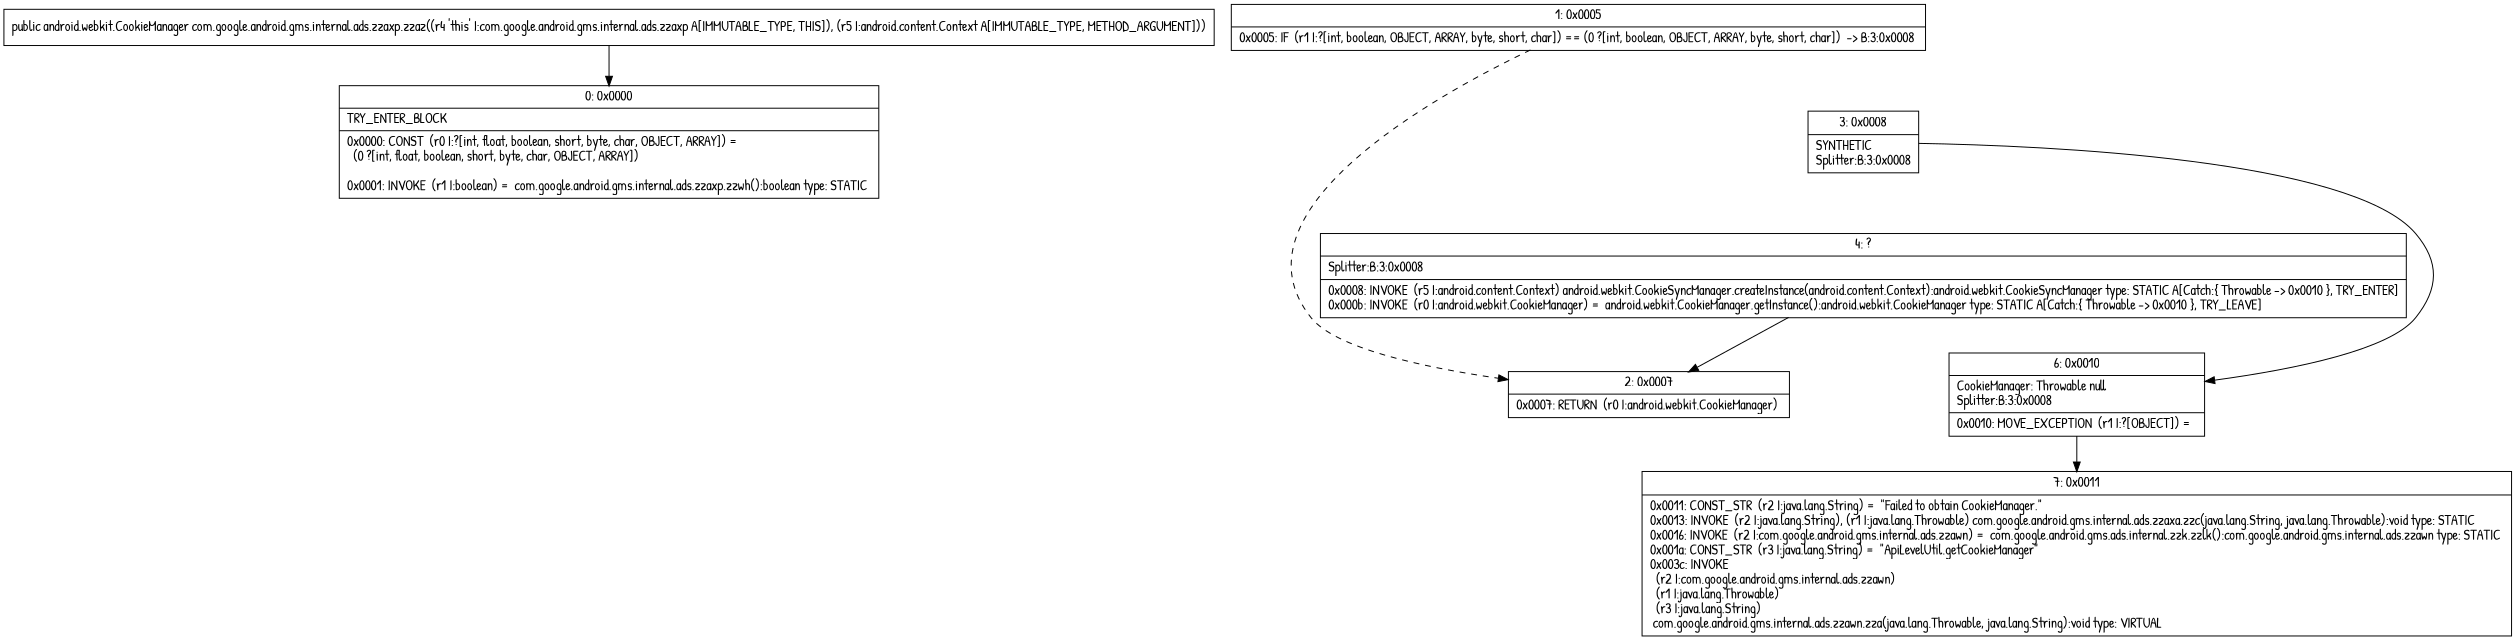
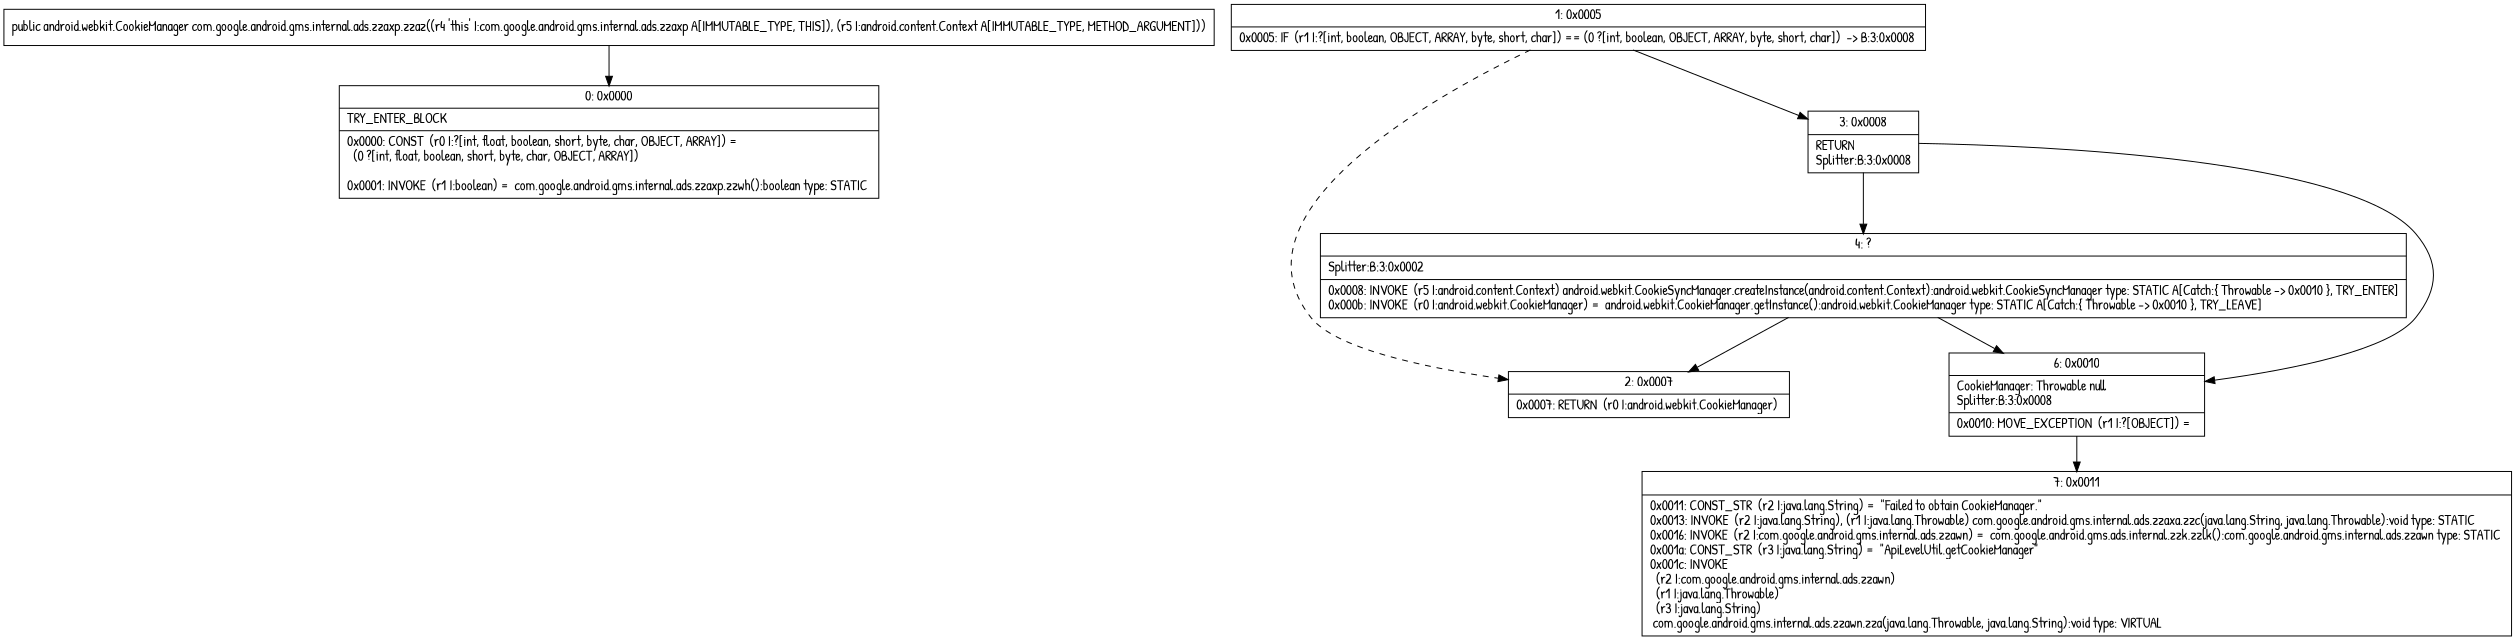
none -> (1716, 83)
(1844, 146) -> (1835, 146)
none -> (1863, 198)
(1376, 267) -> (1376, 267)
none -> (1966, 333)
(1692, 565) -> (1692, 565)
